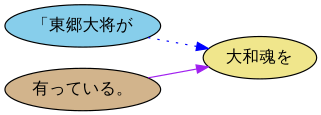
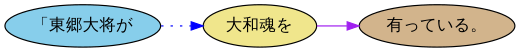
(172, 73) -> (332, 26)
